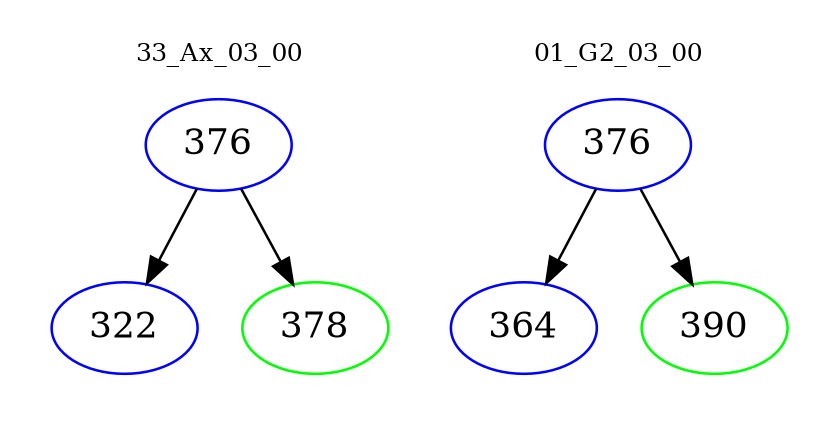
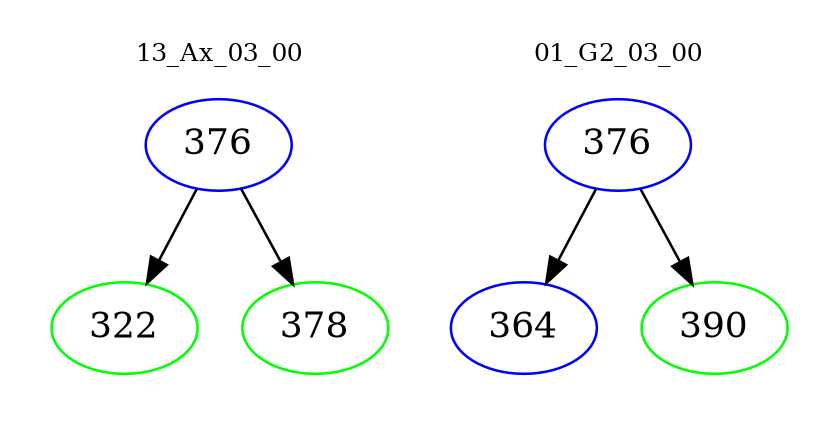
(220, 55) -> (220, 55)
(125, 328) -> (125, 328)
